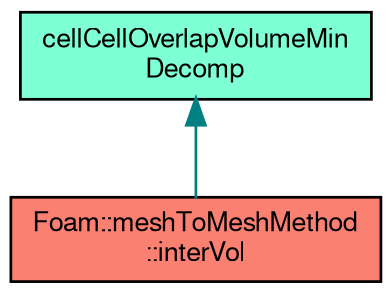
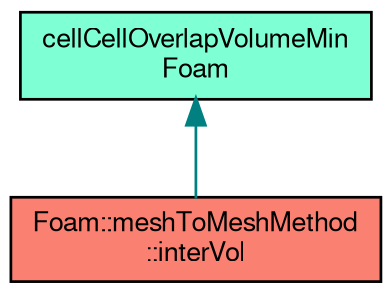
(196, 56) -> (196, 56)
